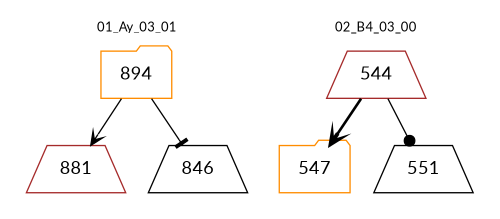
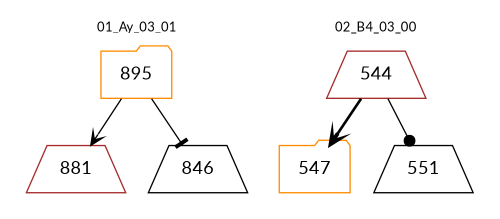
(136, 75) -> (136, 75)
